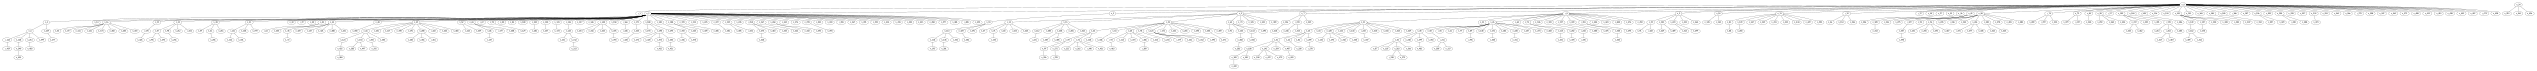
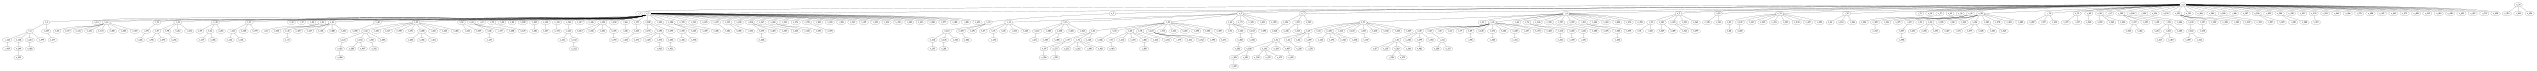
none -> (201, 40)
